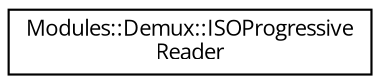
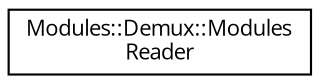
(190, 42) -> (160, 42)
